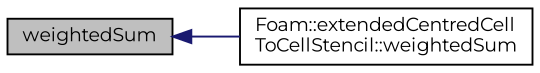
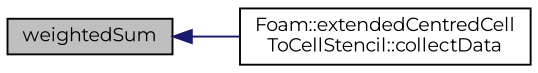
(386, 37) -> (385, 37)
